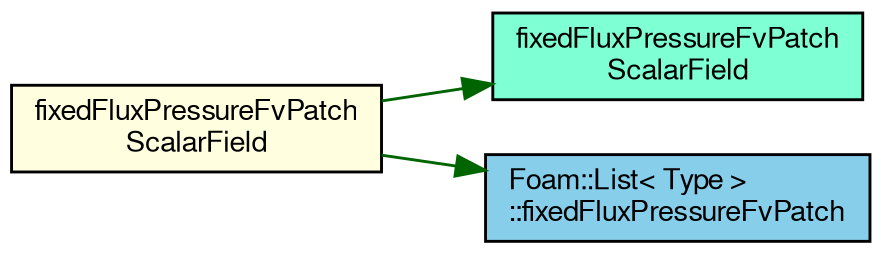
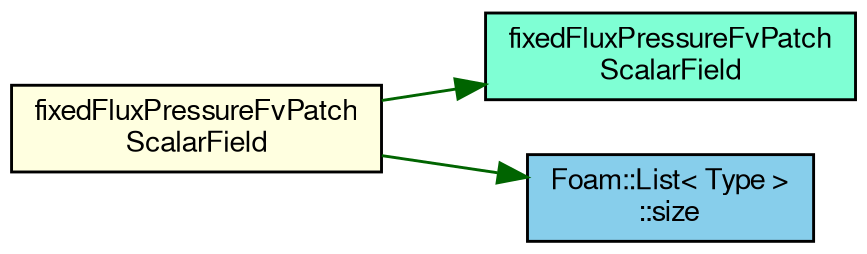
(678, 198) -> (671, 198)
